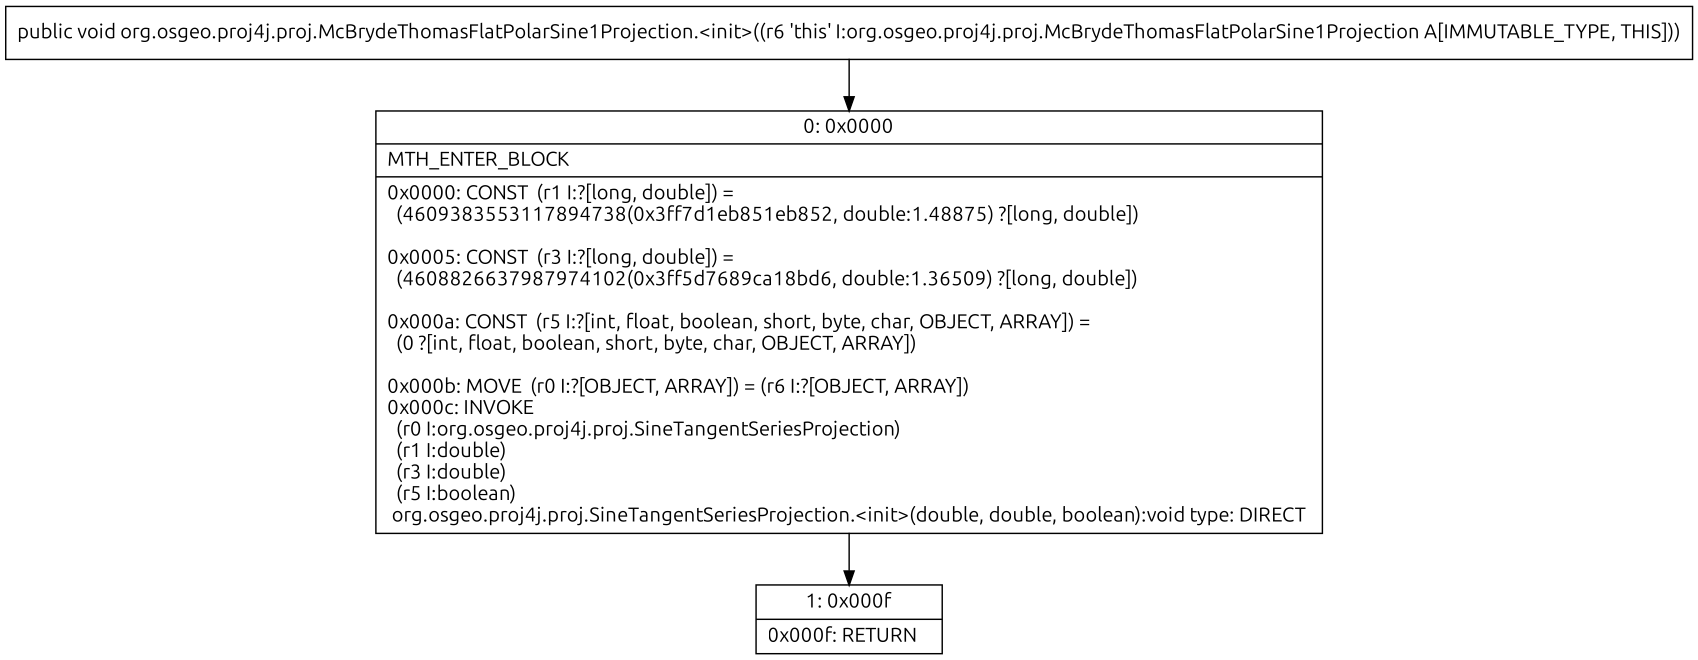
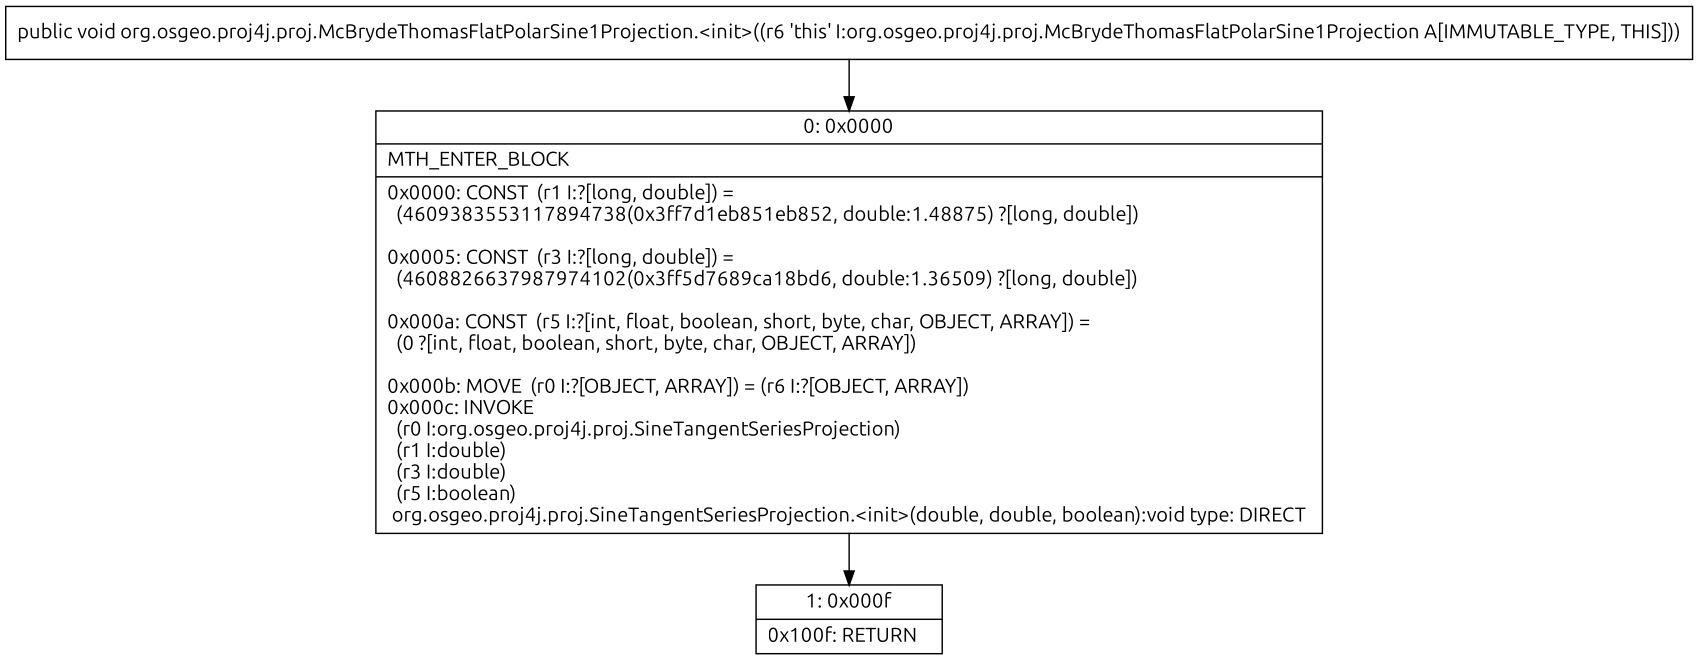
(849, 636) -> (849, 636)
